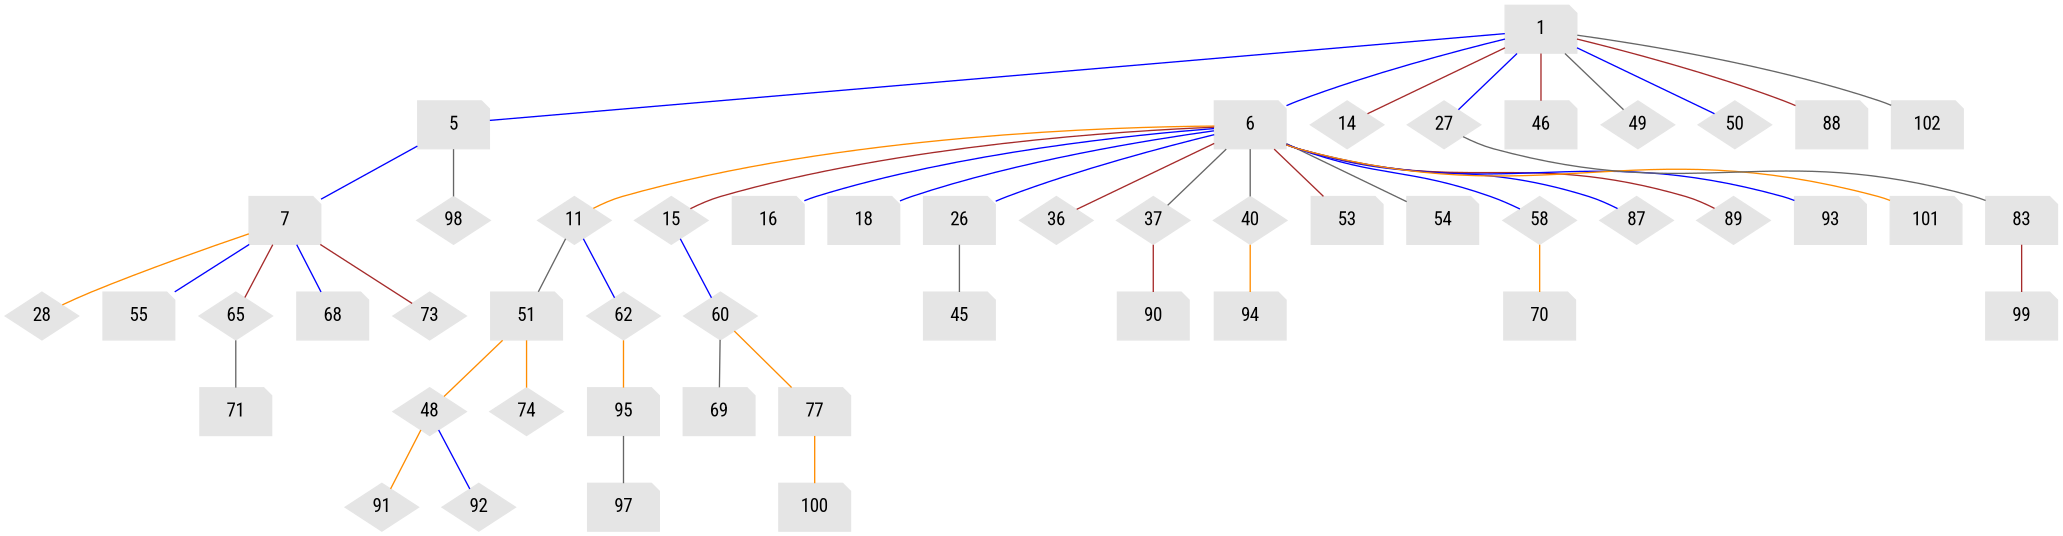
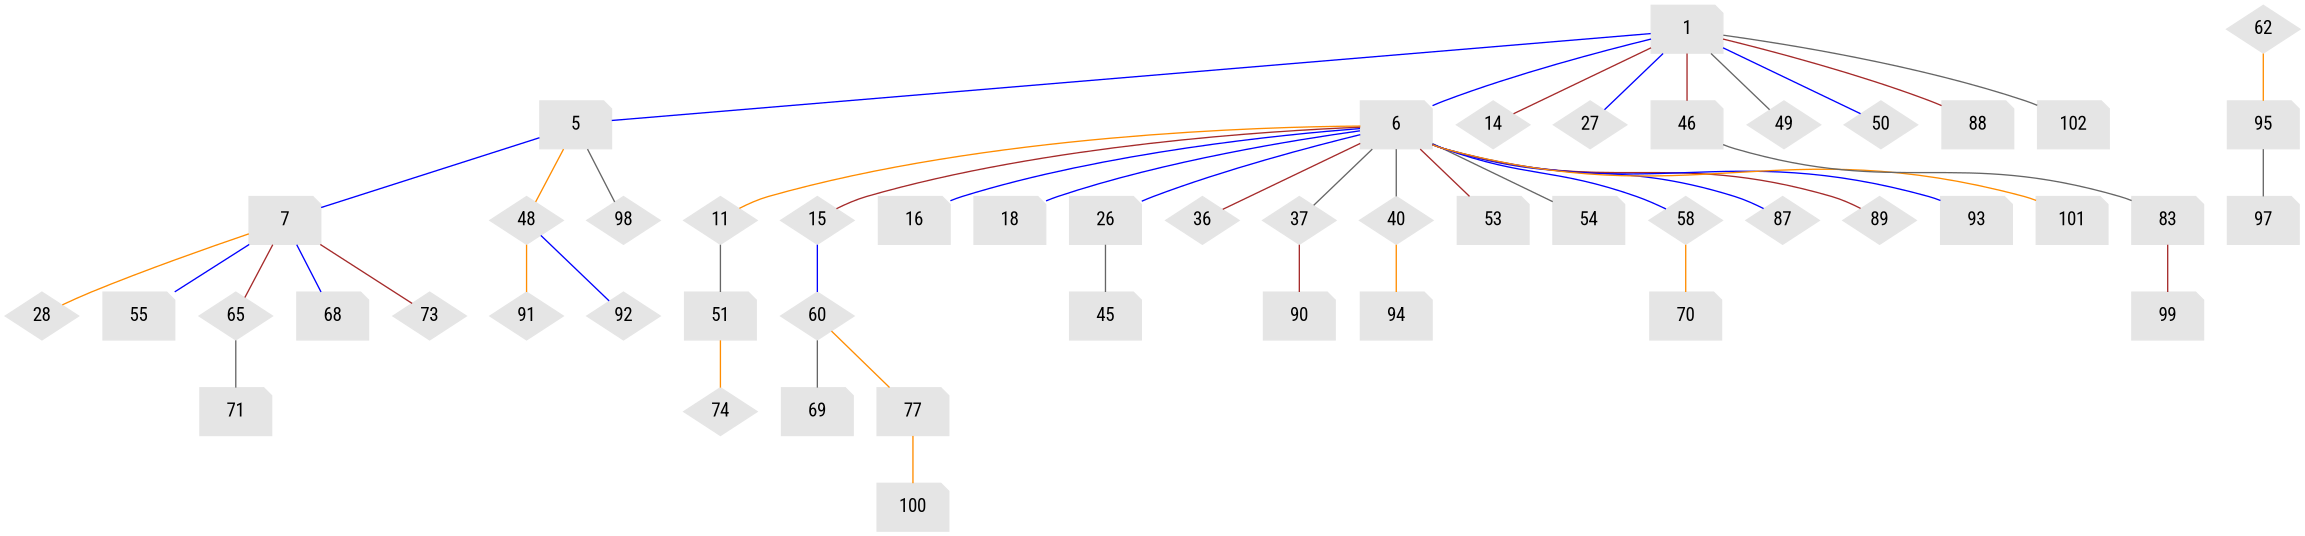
(1803, 172) -> (1958, 173)
(599, 268) -> none
(473, 368) -> (550, 176)
